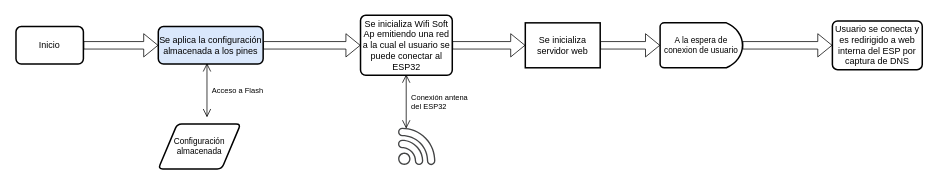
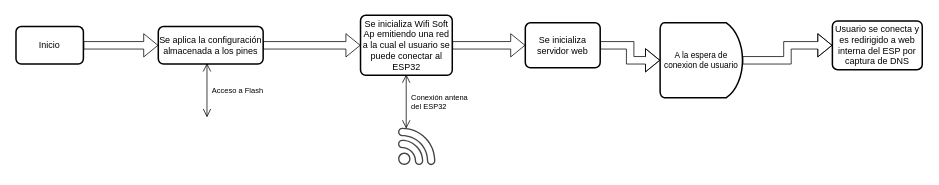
(210, 45) -> (210, 45)
(563, 45) -> (563, 45)
(702, 45) -> (702, 60)
(199, 147) -> none
